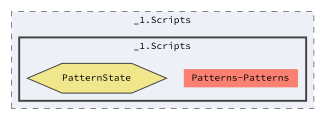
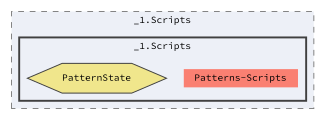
(241, 78) -> (241, 78)
